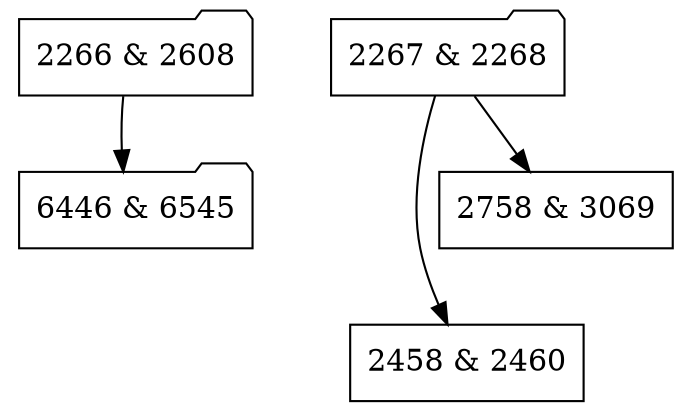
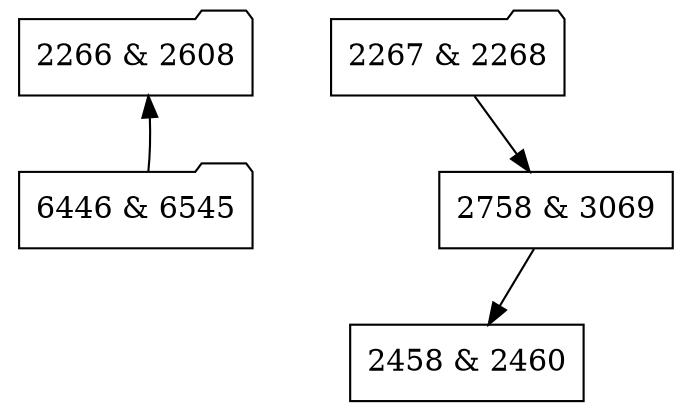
(122, 123) -> (150, 145)
(417, 201) -> (517, 278)
